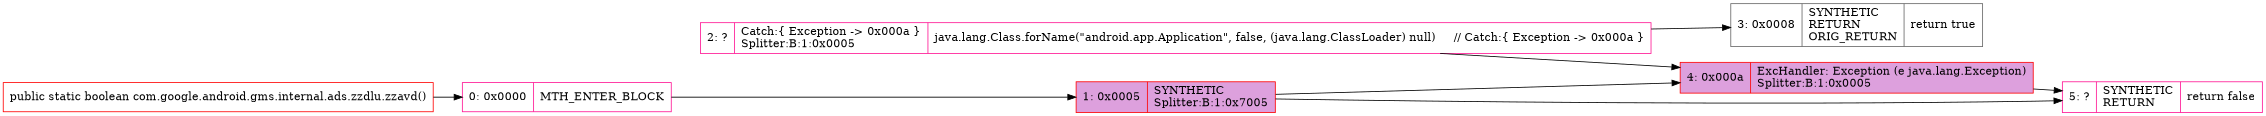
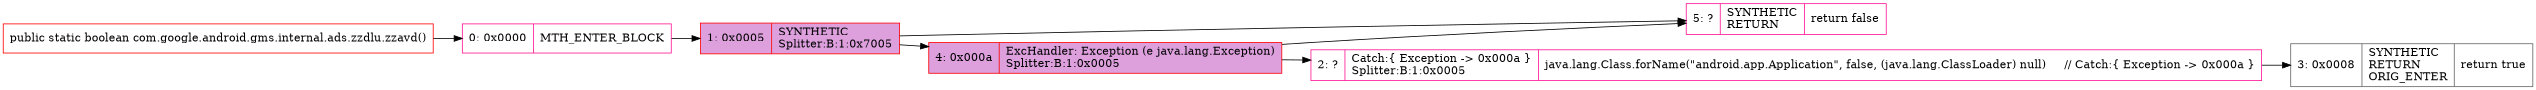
(1853, 37) -> (2408, 77)
(1556, 60) -> (1292, 60)
